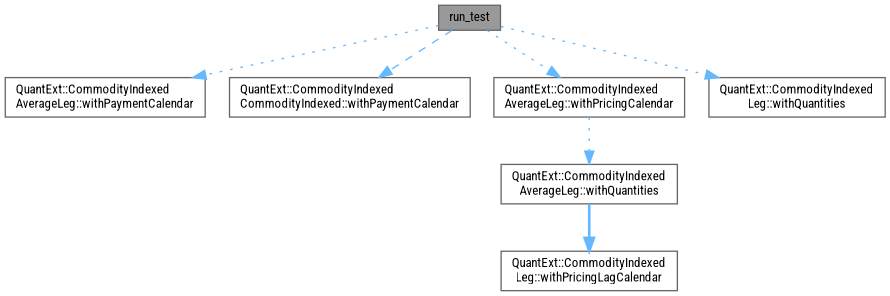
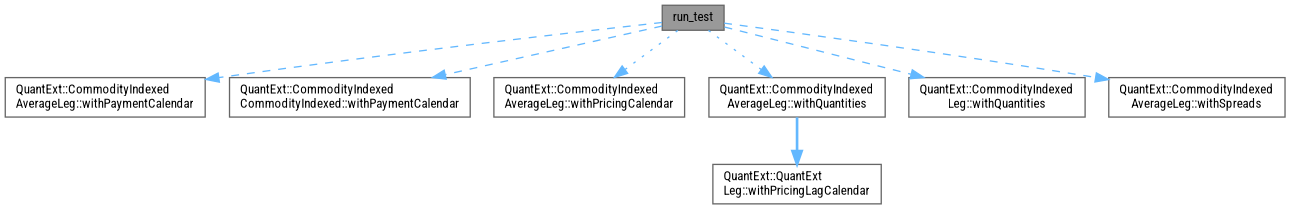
(322, 50) -> (440, 48)
(603, 51) -> (818, 51)
none -> (1197, 97)
(589, 134) -> (735, 50)
(589, 271) -> (797, 184)
